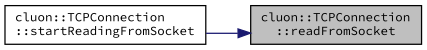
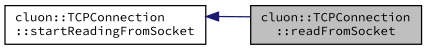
(222, 33) -> (235, 17)
